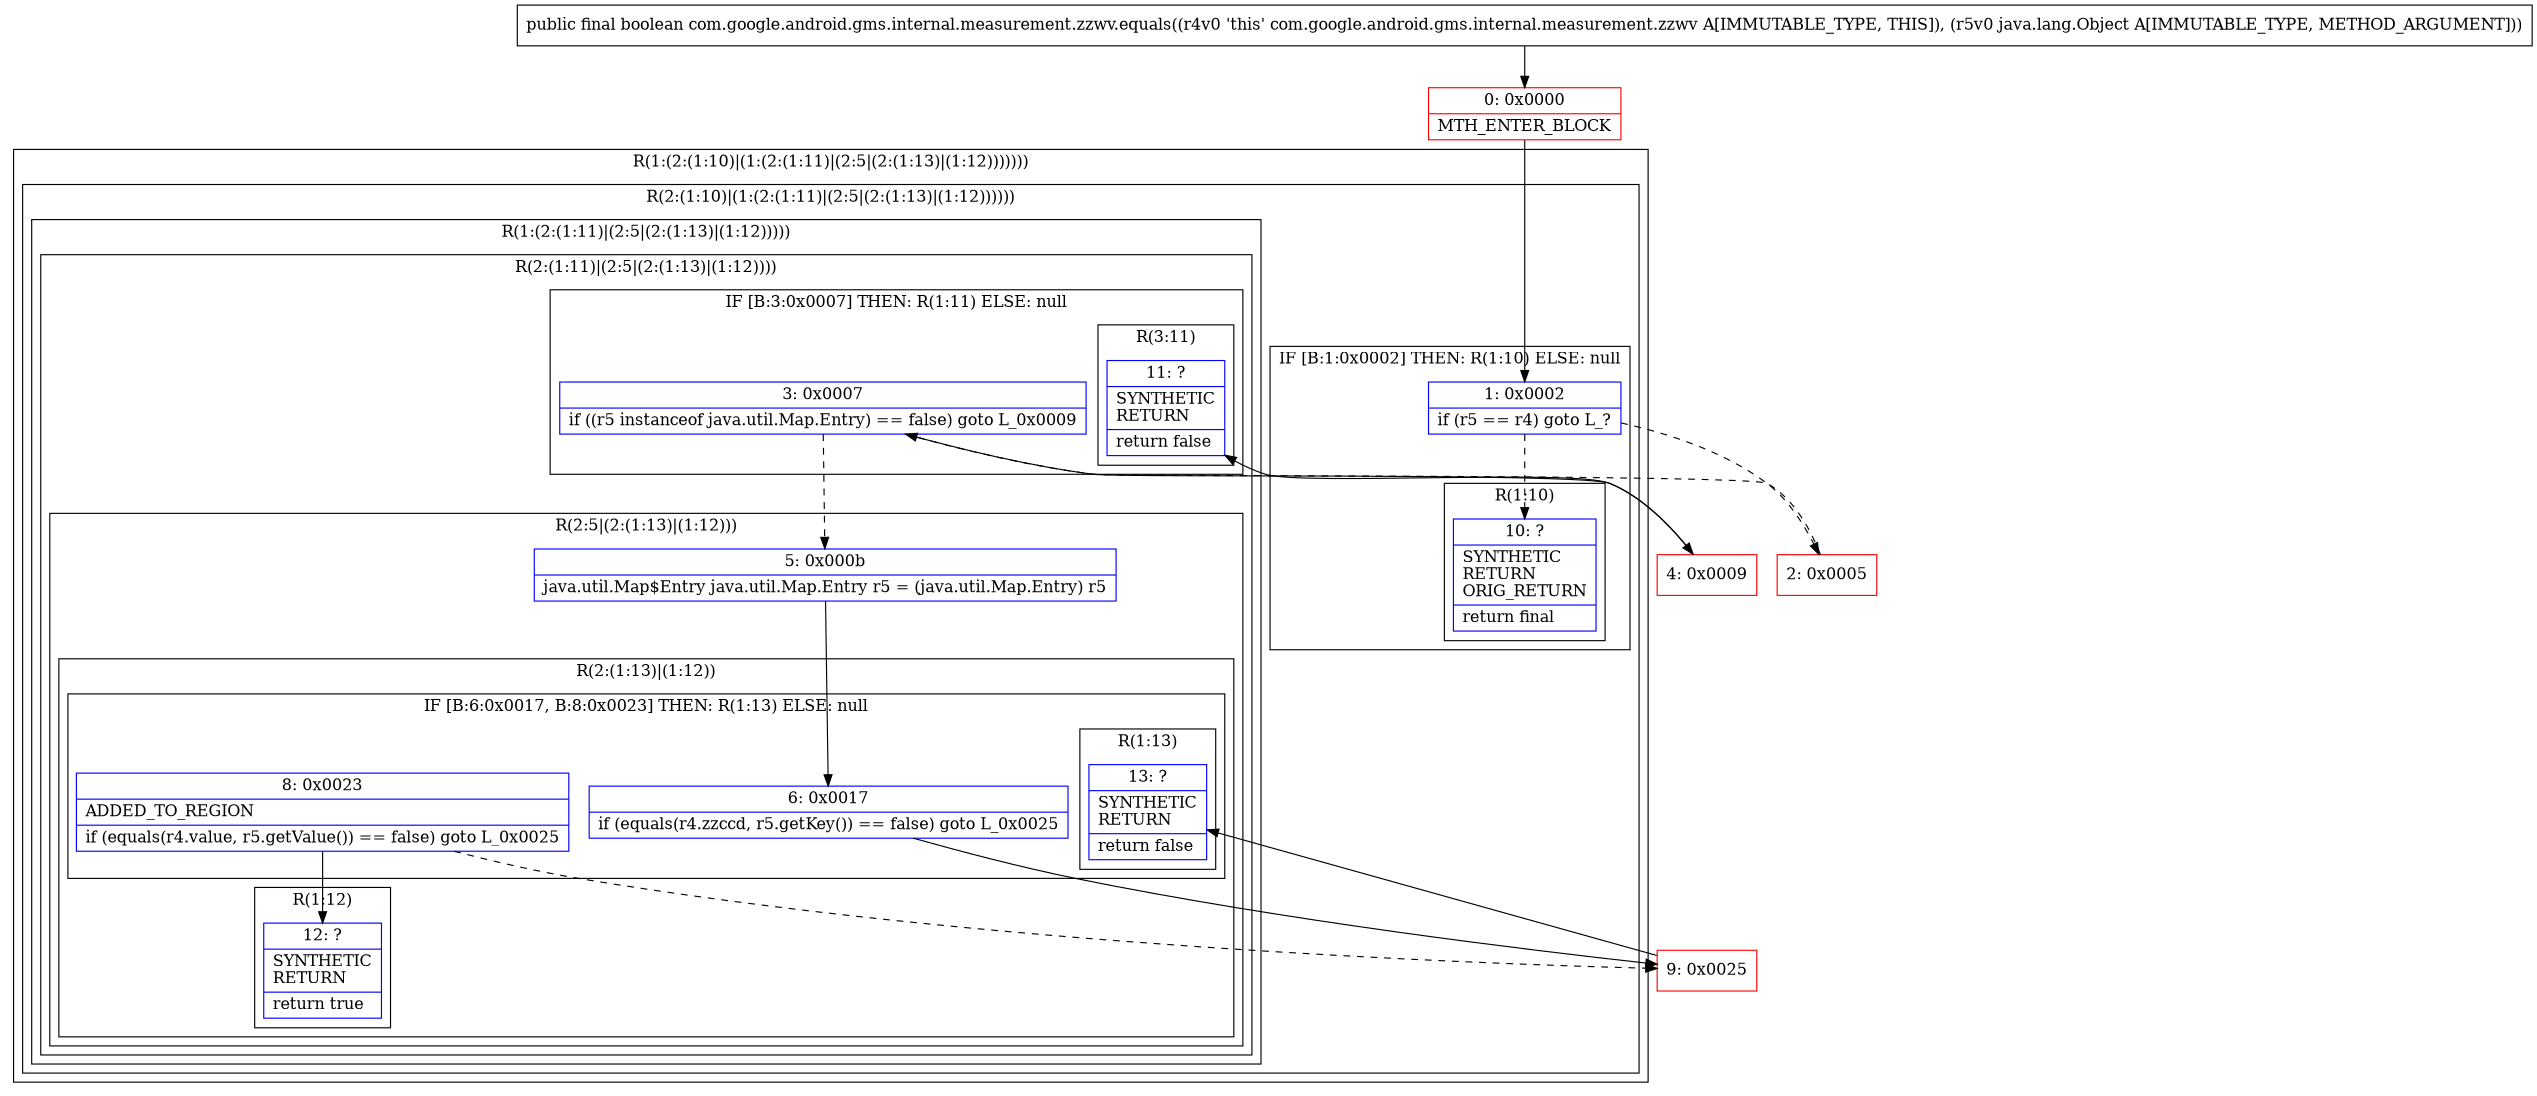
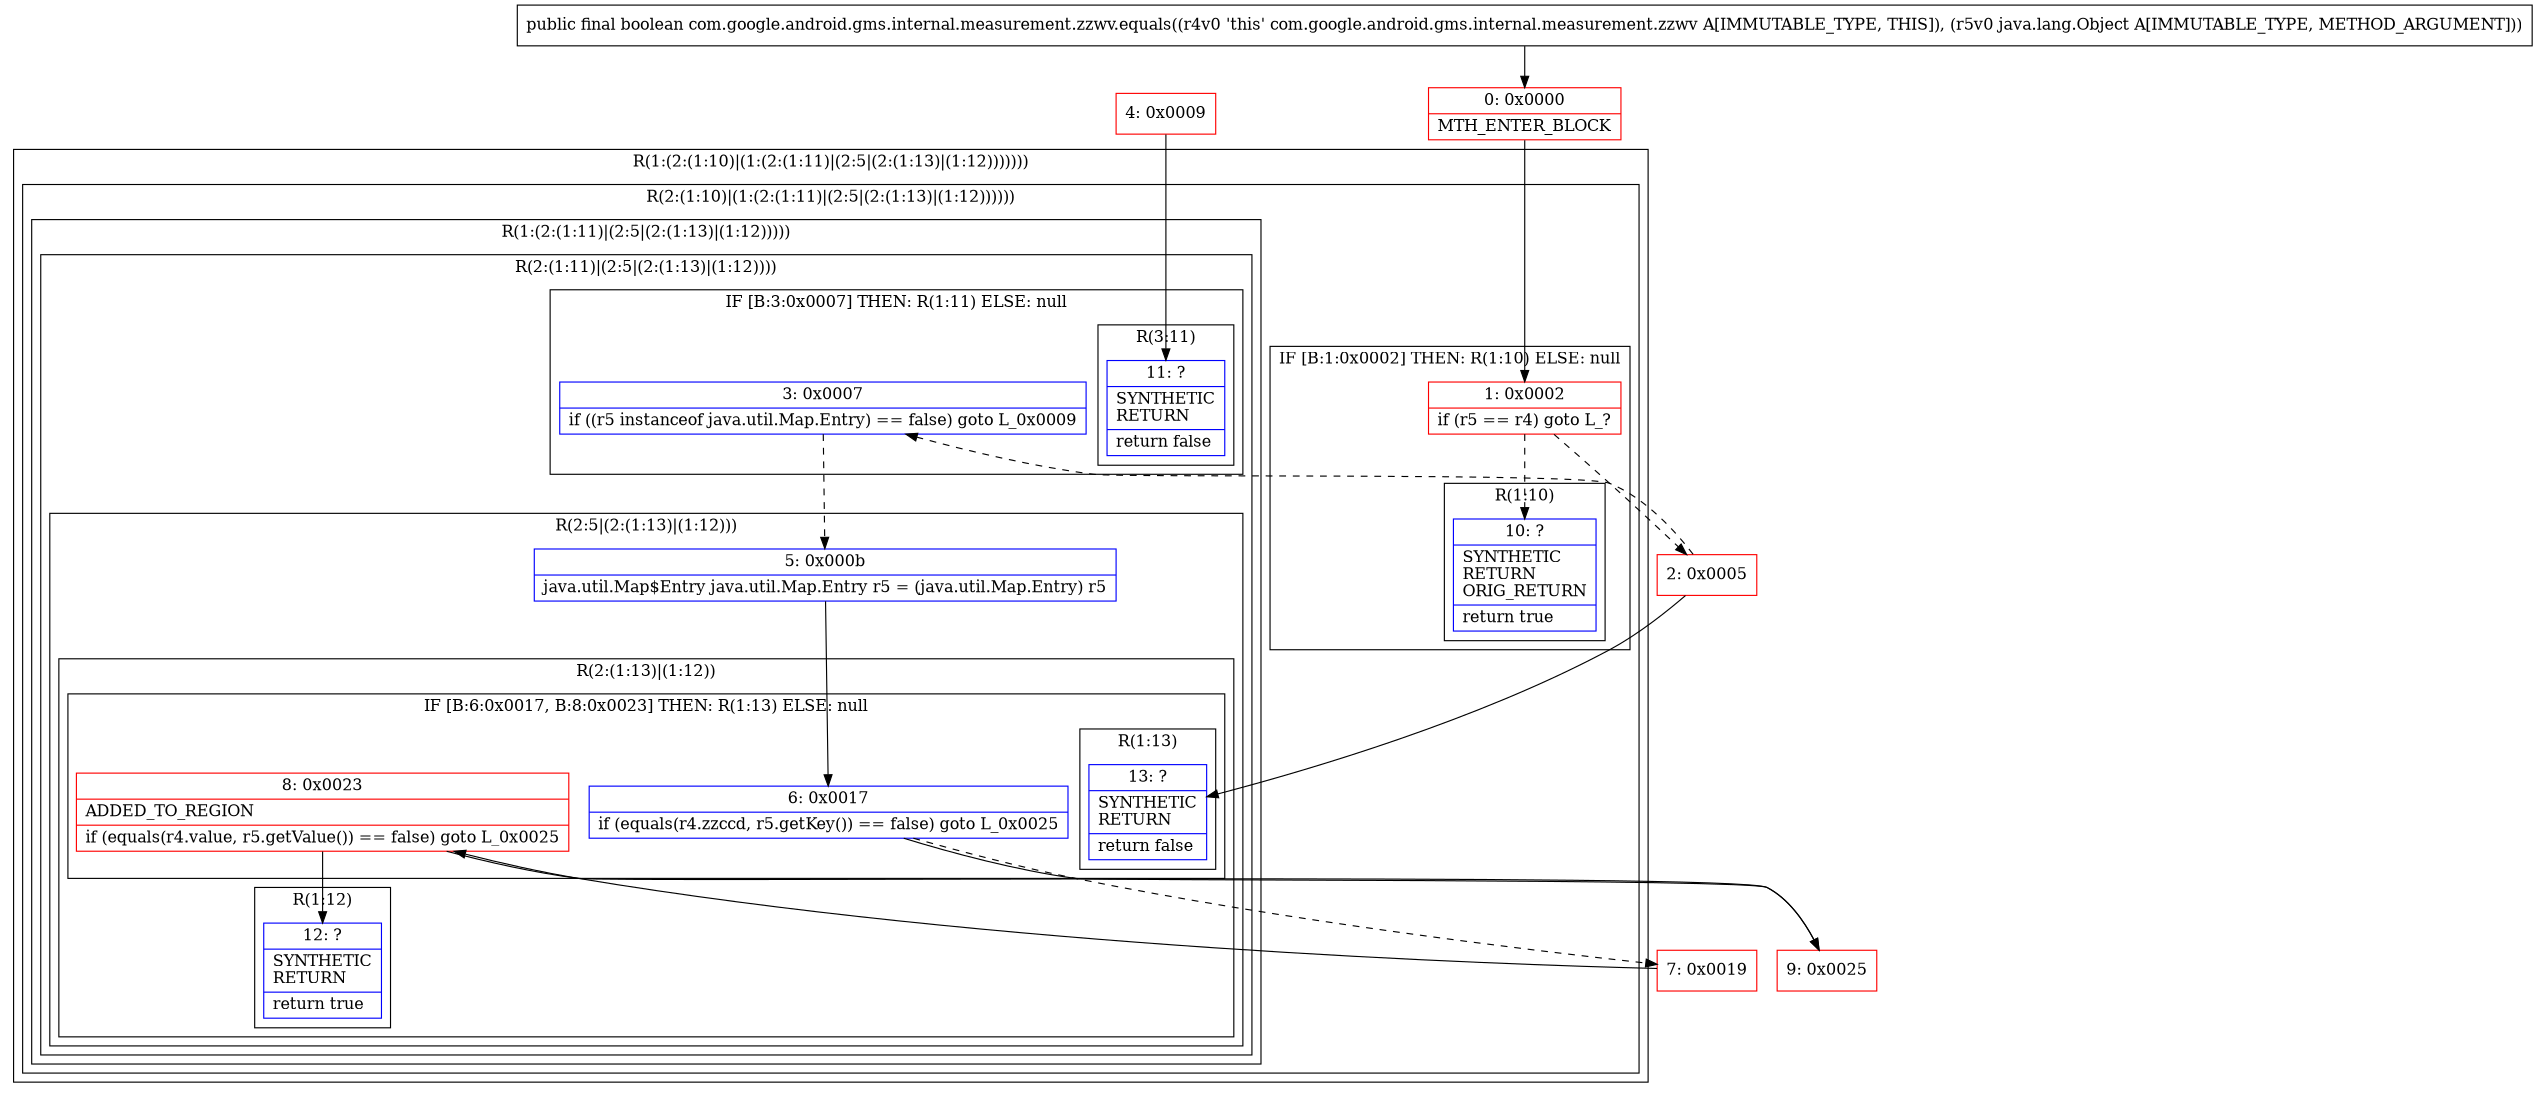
(1525, 408) -> (1525, 408)
(1305, 476) -> none
(1509, 617) -> (1508, 617)
(323, 812) -> (323, 812)
(1438, 894) -> (1461, 716)
(1047, 935) -> (1141, 879)
none -> (1707, 971)
